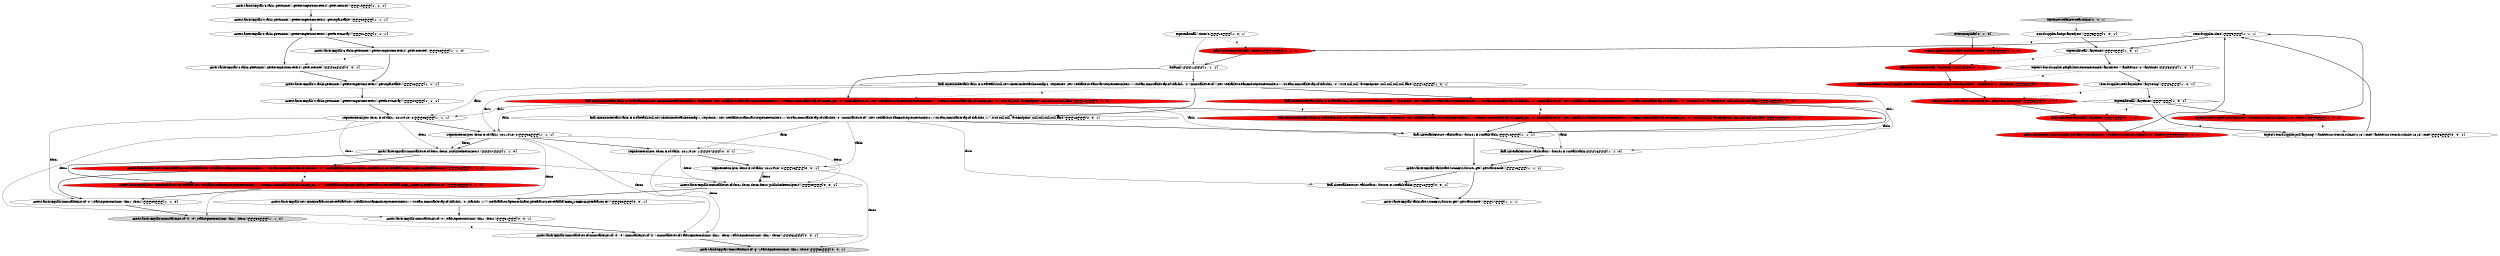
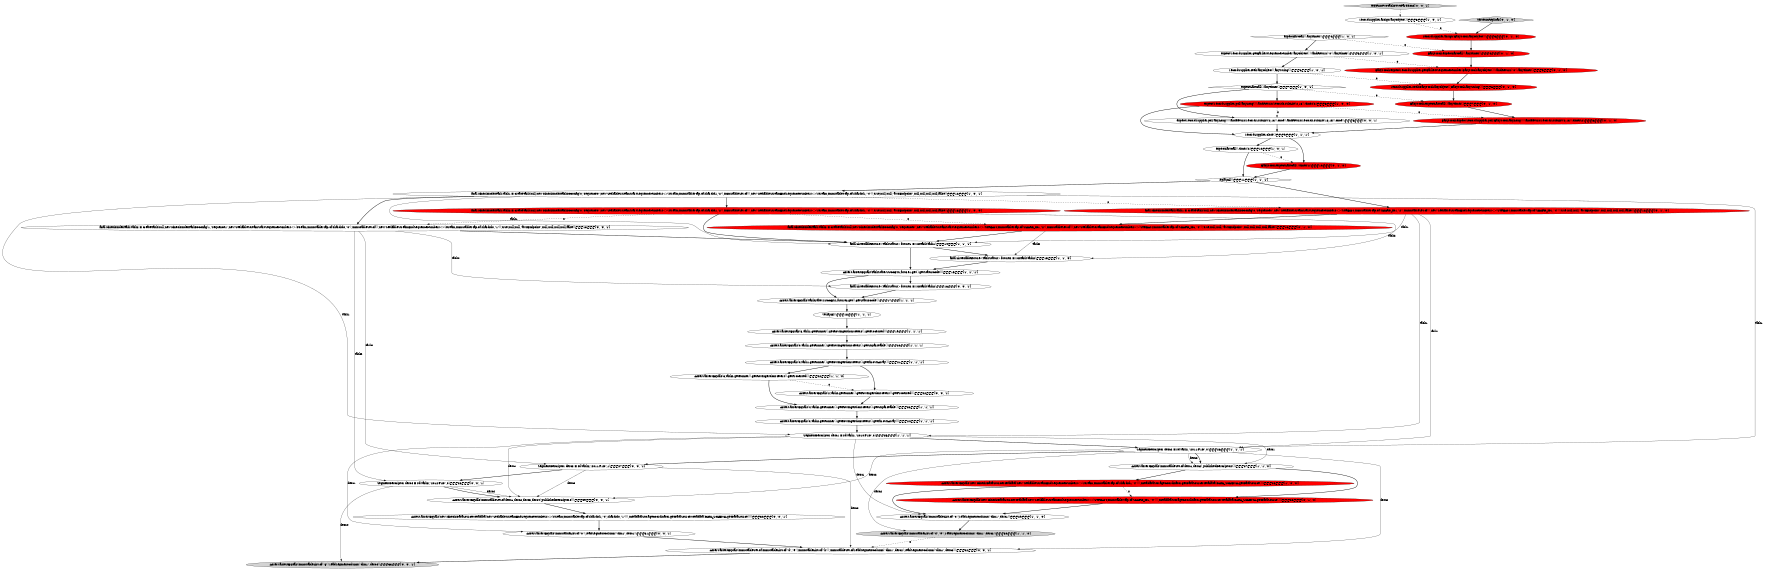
(2090, 43) -> none
(2170, 43) -> (1265, 142)
(1197, 48) -> (1244, 163)
(2102, 51) -> (1320, 37)
(1193, 68) -> (1243, 180)
none -> (847, 315)
